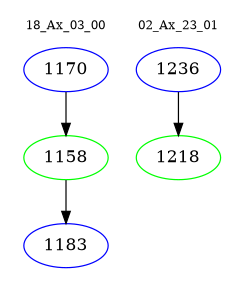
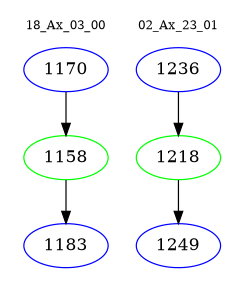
none -> (178, 246)
